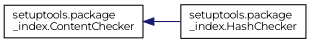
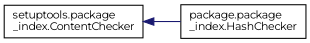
(243, 22) -> (243, 22)
